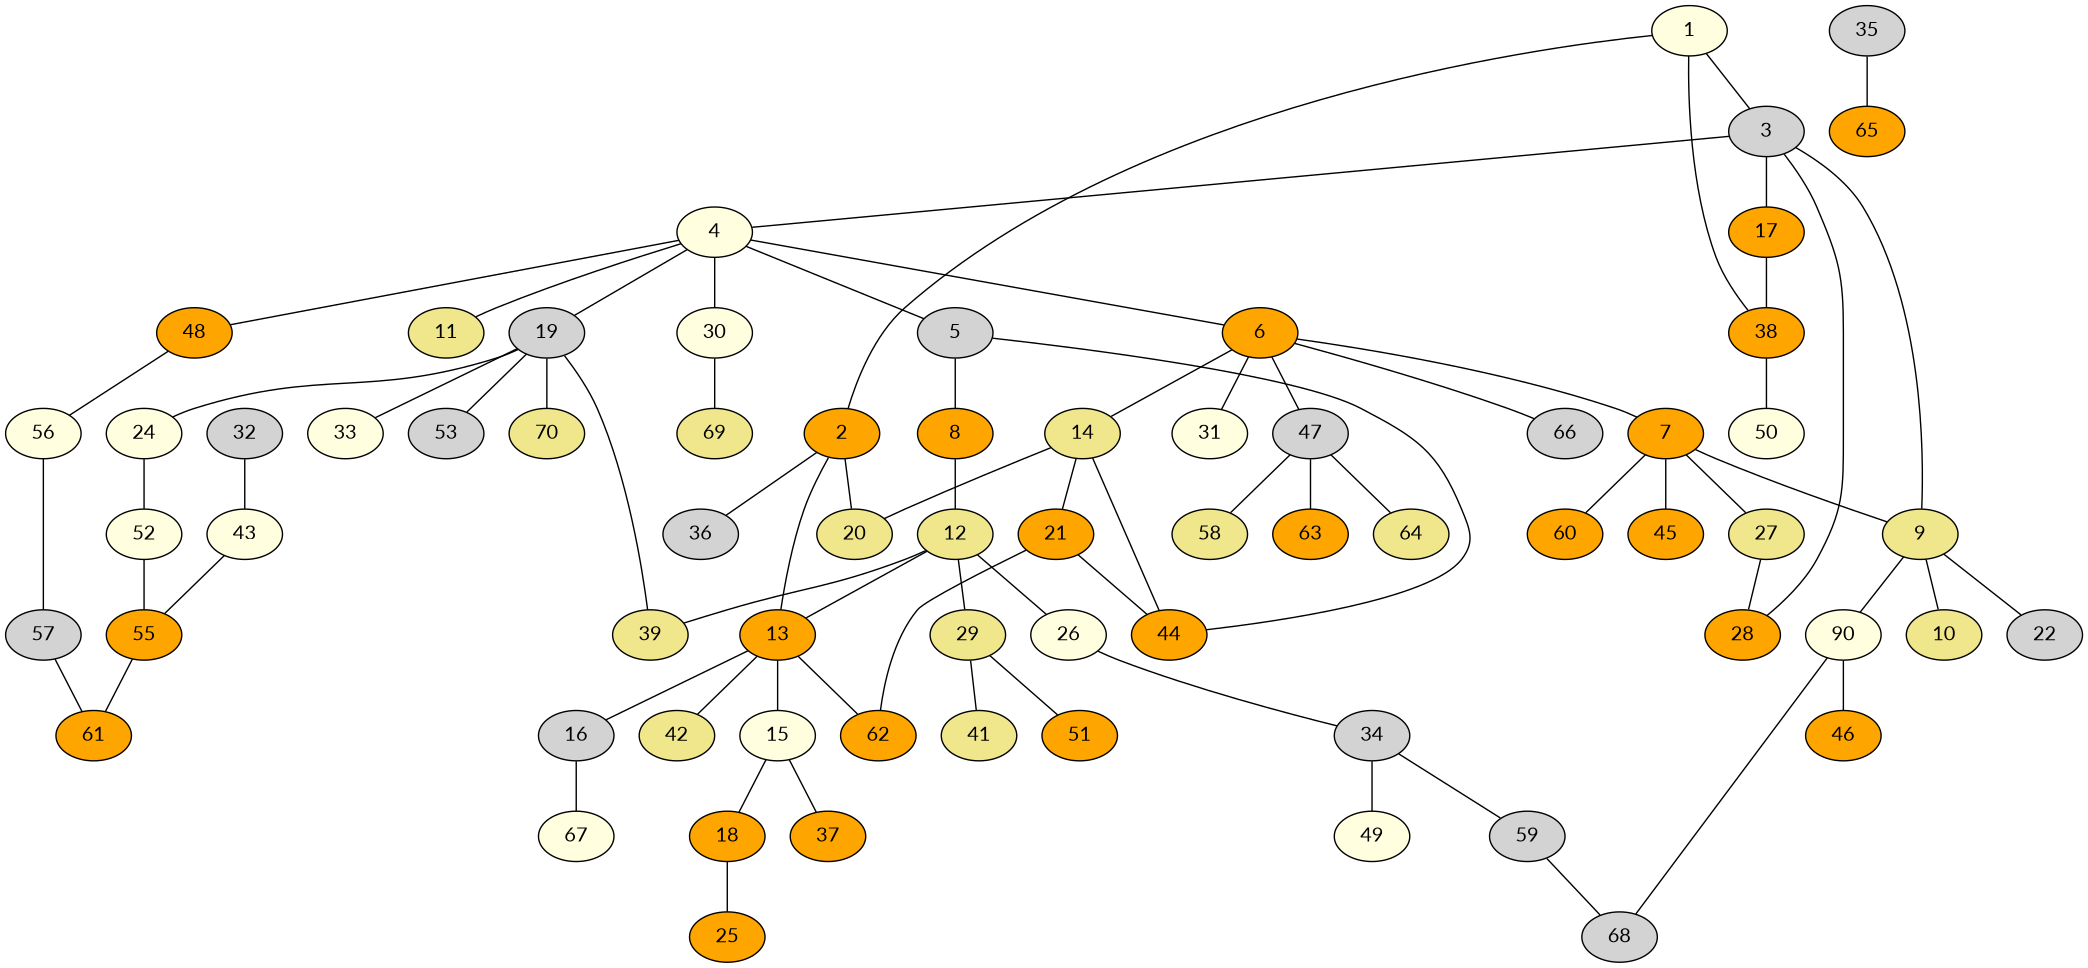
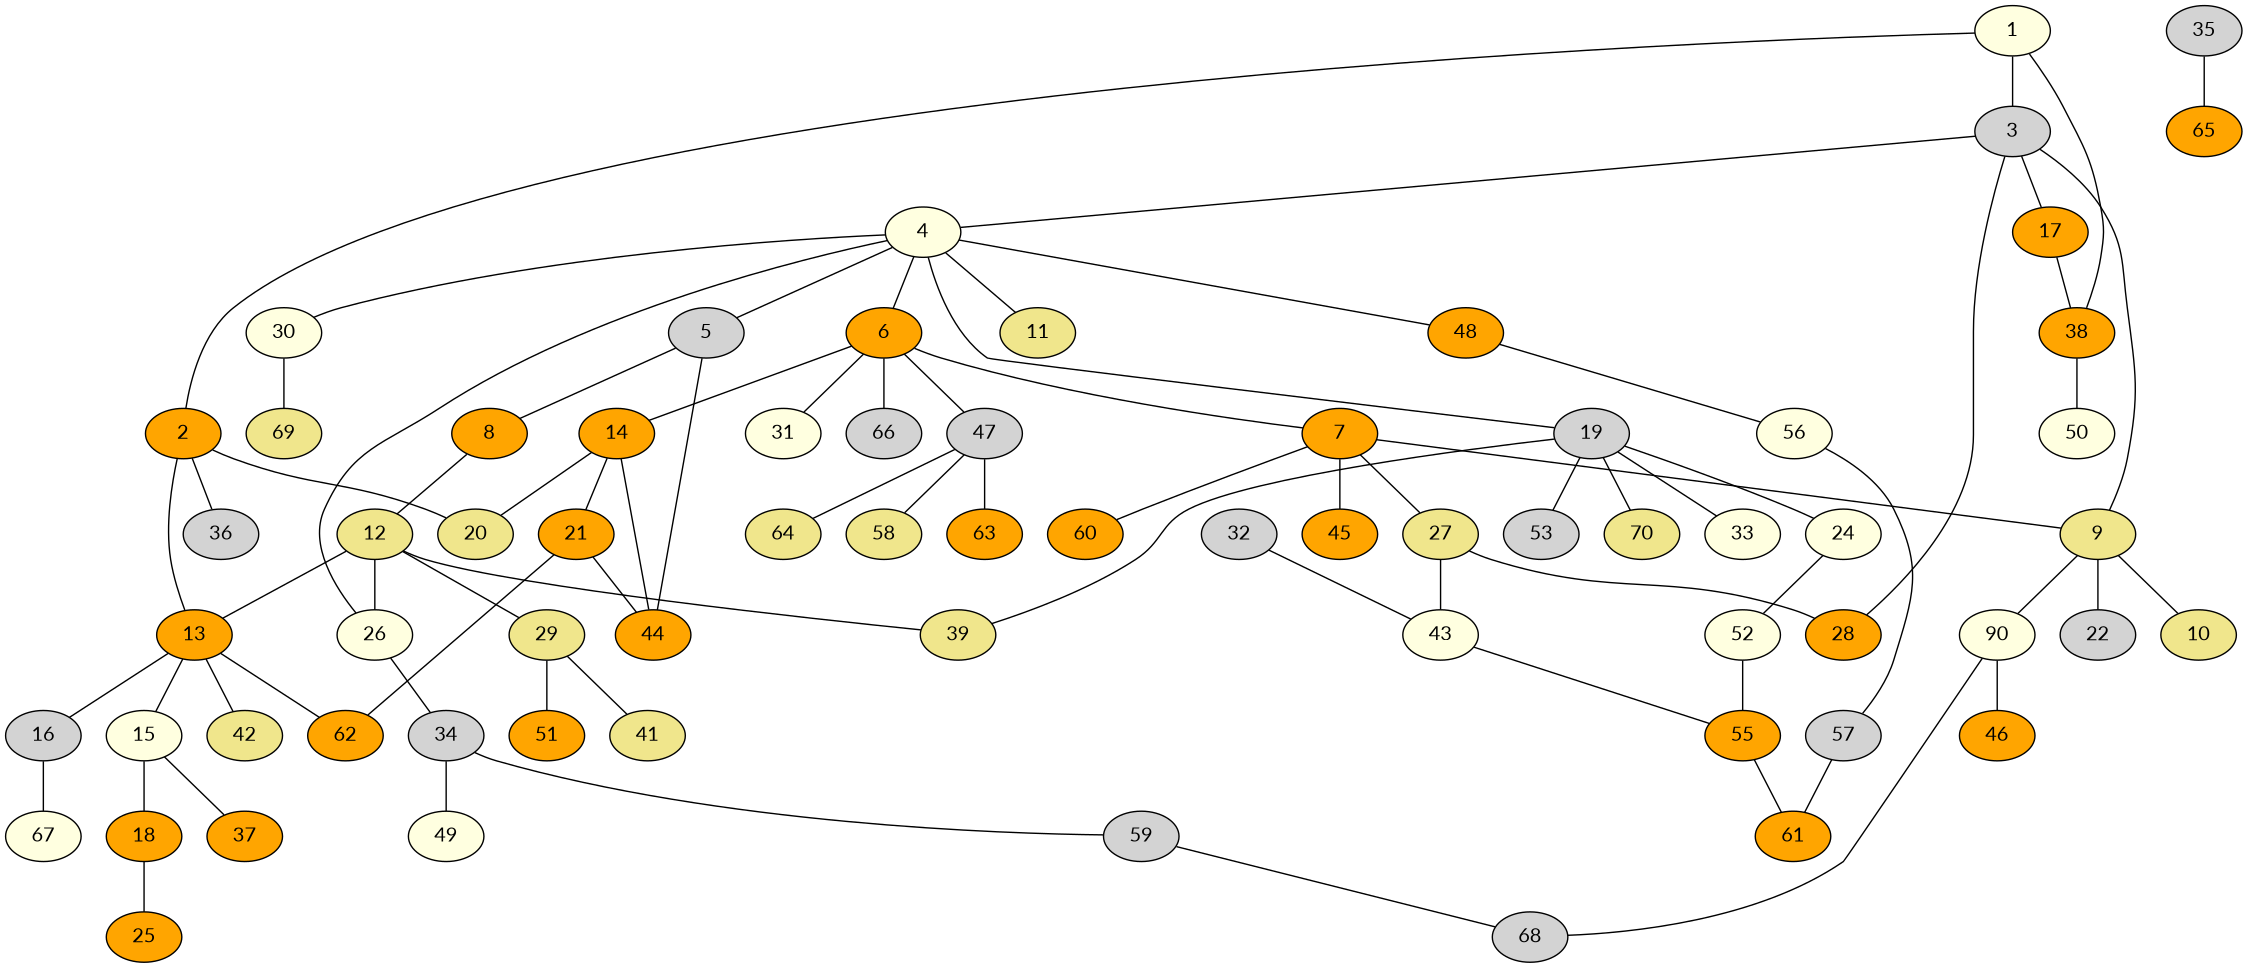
none -> (531, 358)
(1083, 434) -> (617, 434)
none -> (1441, 585)
